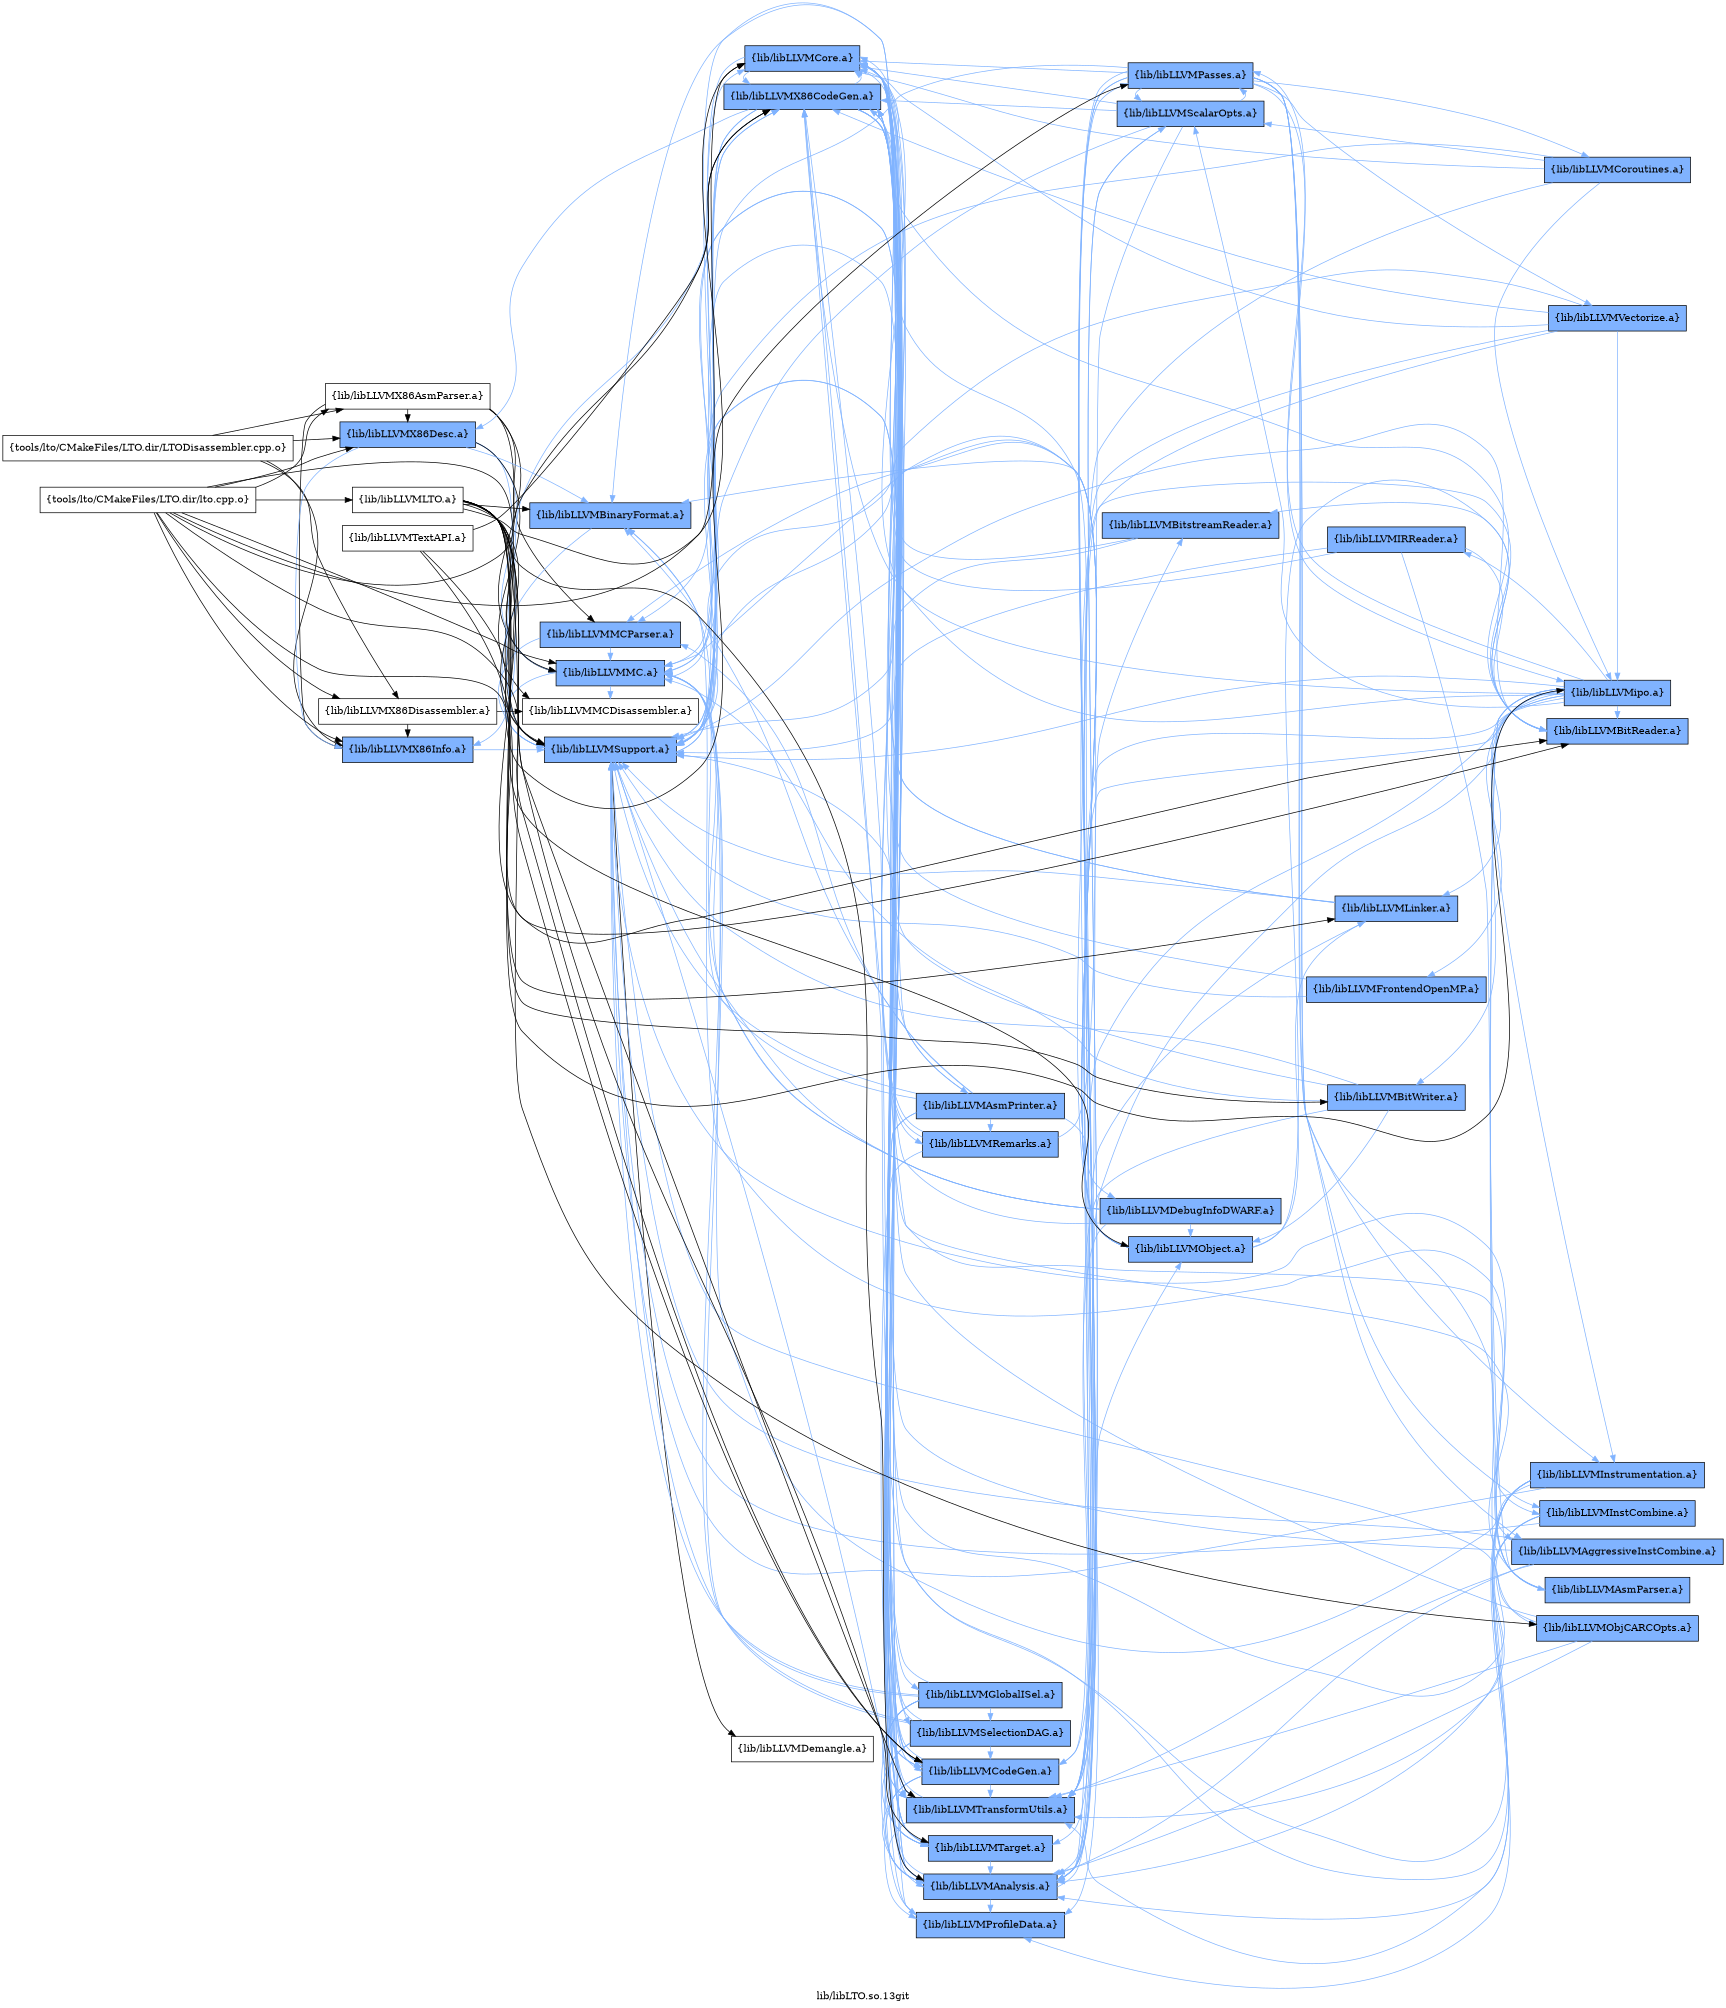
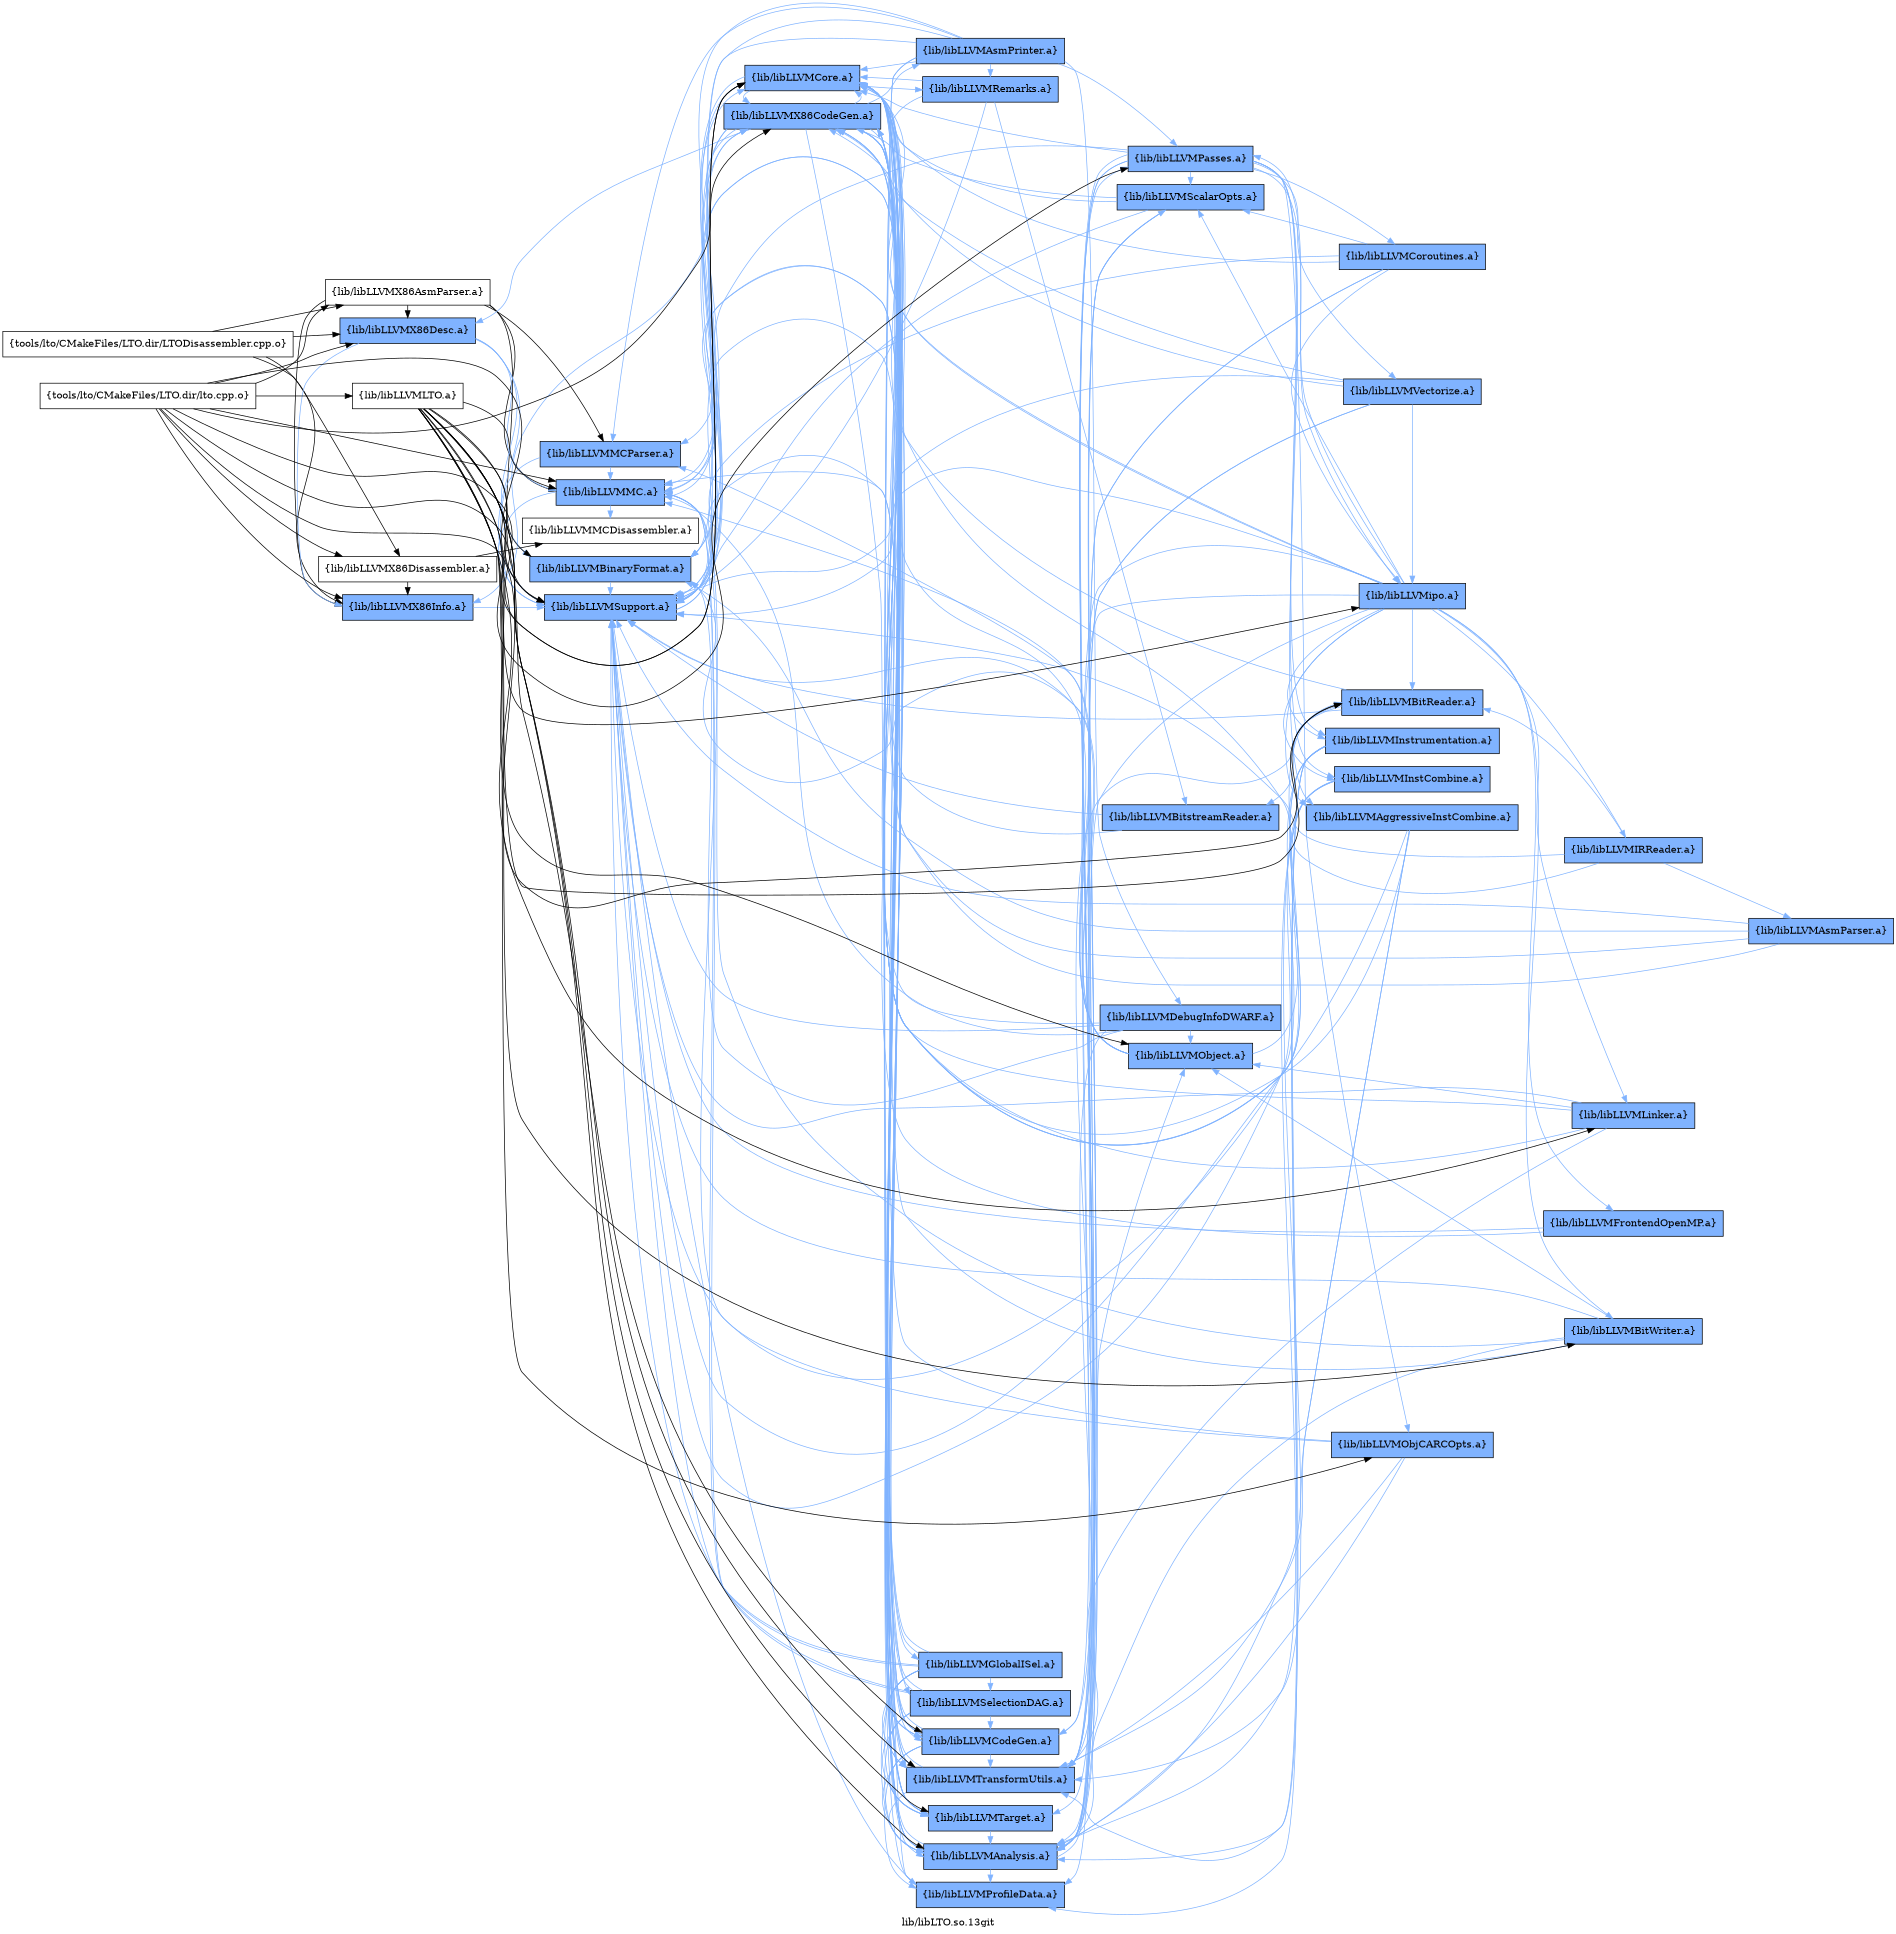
(1244, 98) -> (1119, 97)
none -> (710, 313)
(408, 538) -> none
(499, 631) -> none
none -> (894, 869)
none -> (1091, 993)
(1131, 998) -> none
(1297, 1083) -> (1393, 1083)
(745, 1556) -> none
(802, 1749) -> none
